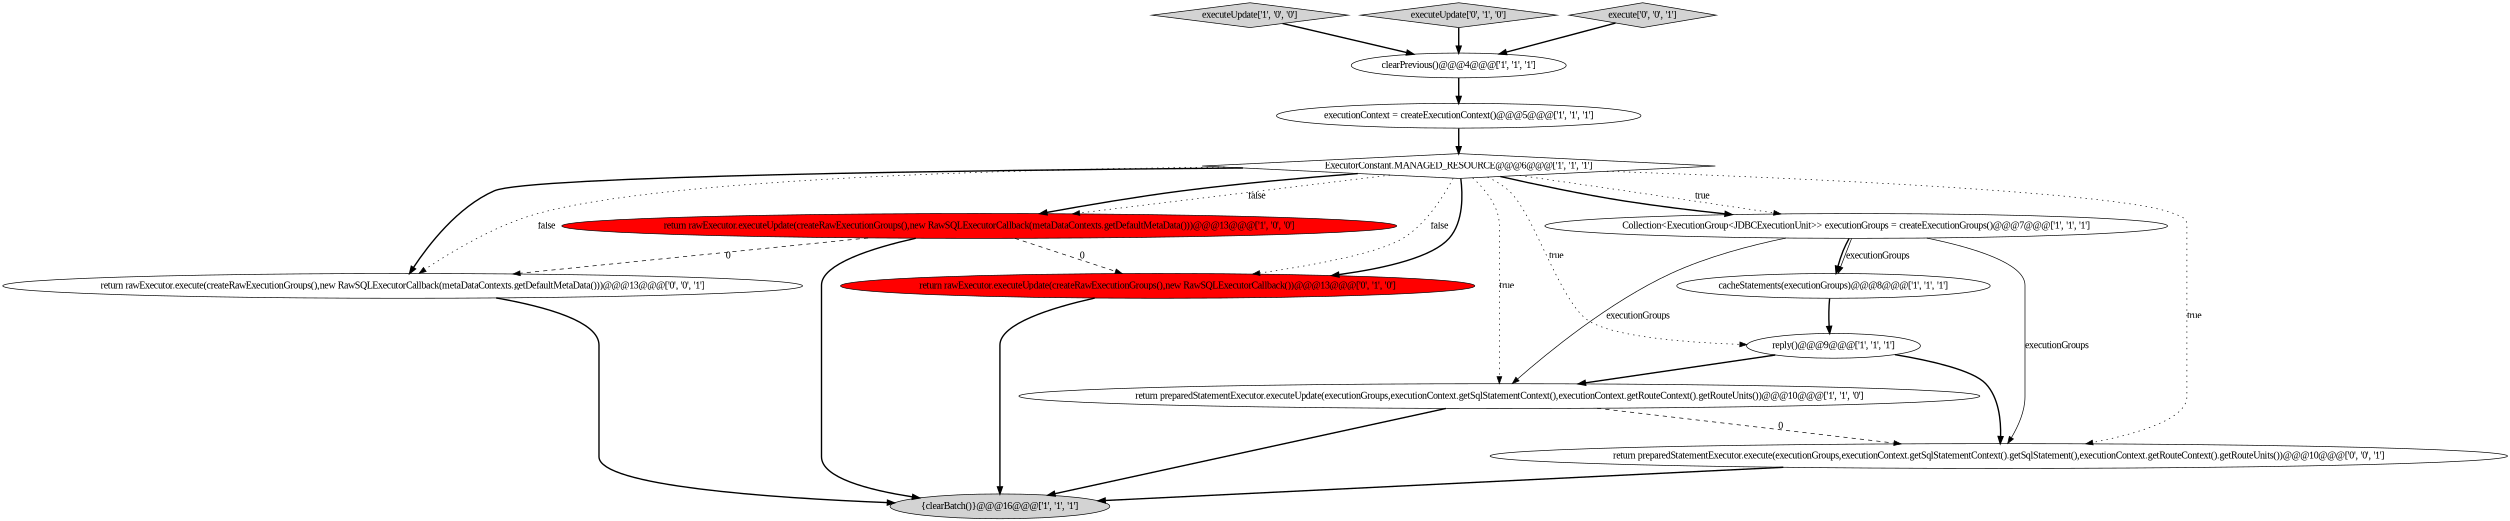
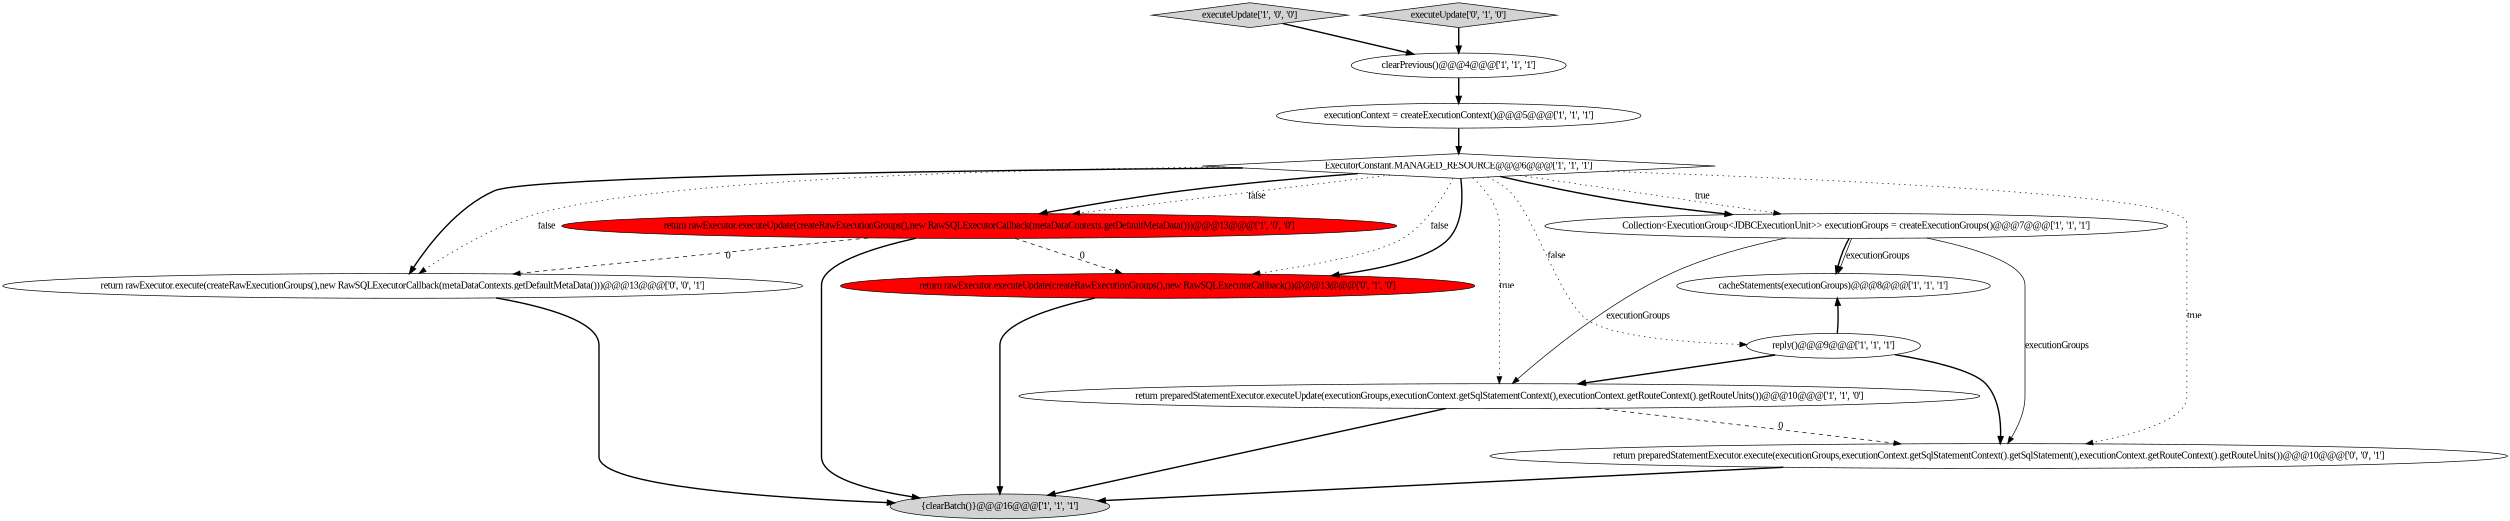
(1643, 15) -> none
(1557, 256) -> (1557, 256)
(1829, 312) -> (1838, 319)
